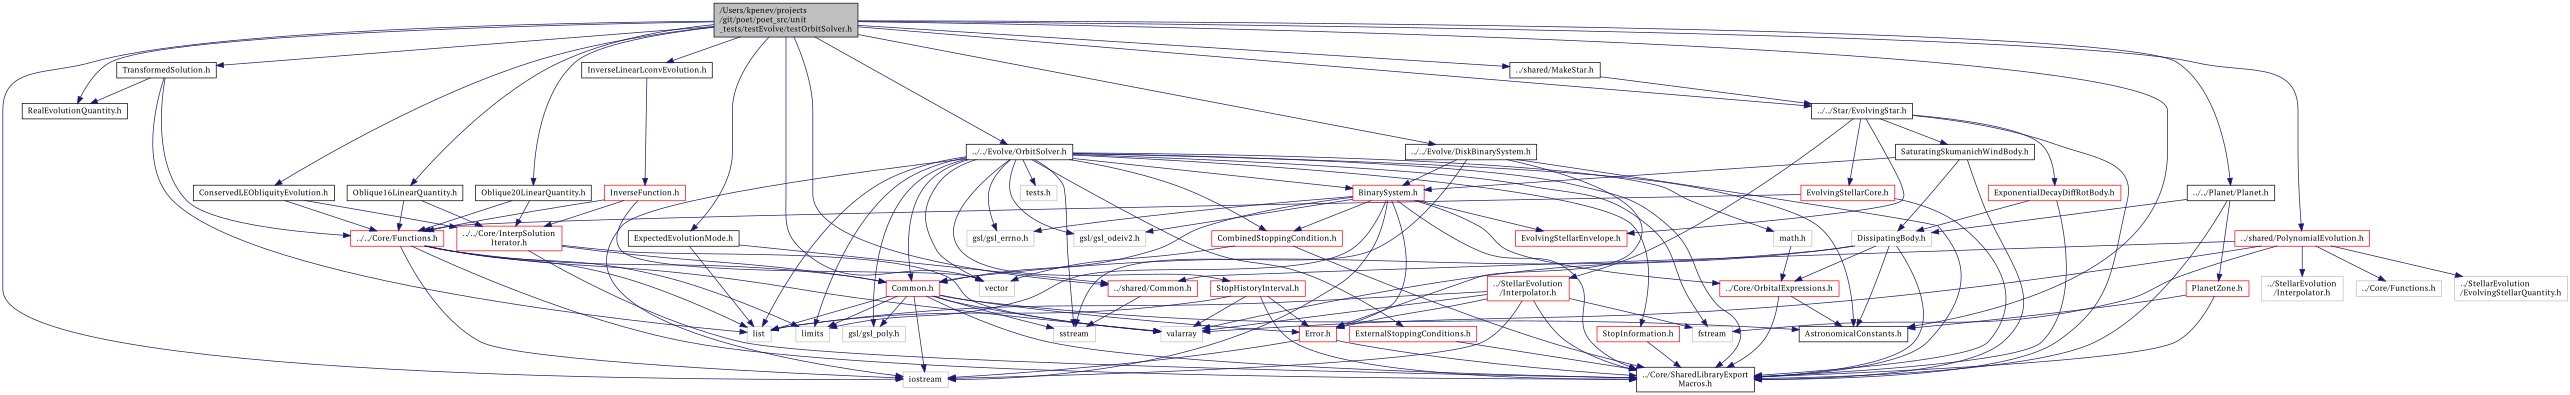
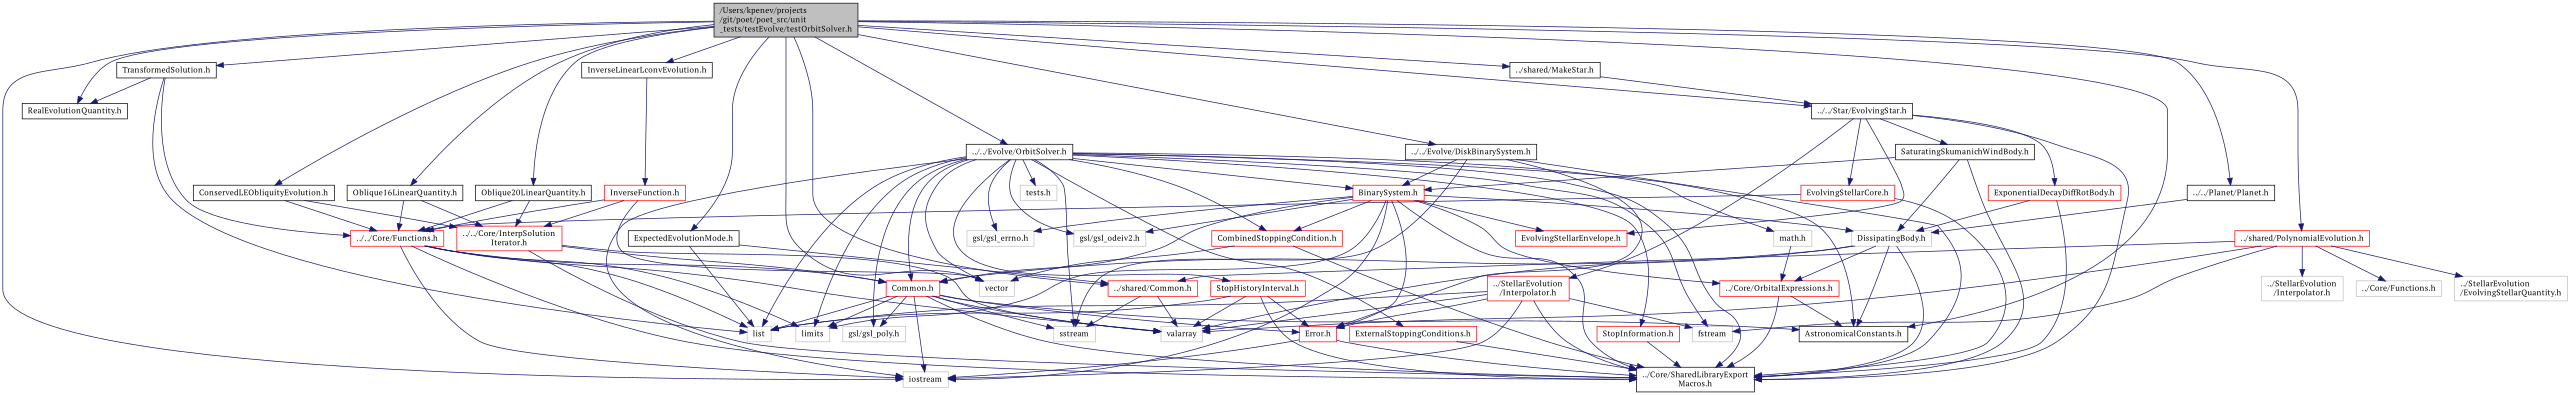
none -> (1656, 211)
(2218, 289) -> none
none -> (1166, 310)
(2053, 355) -> none
